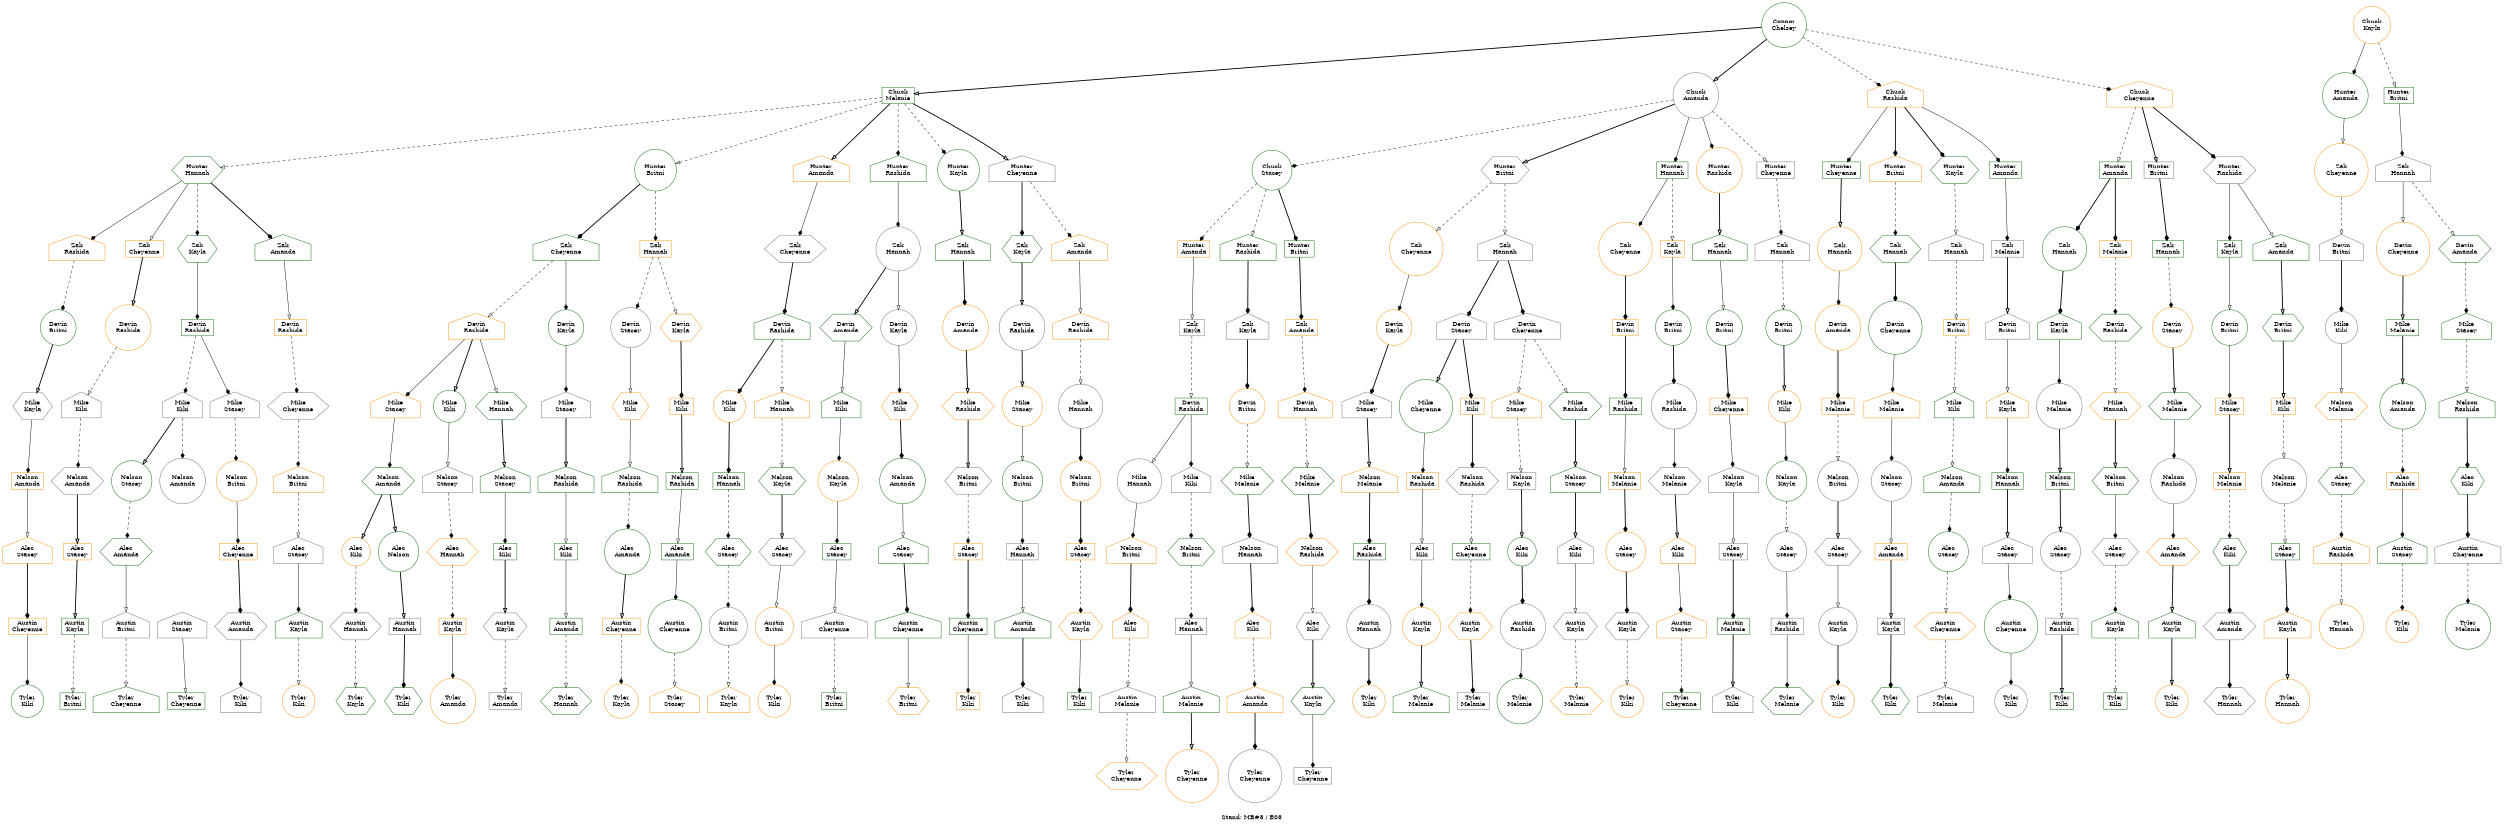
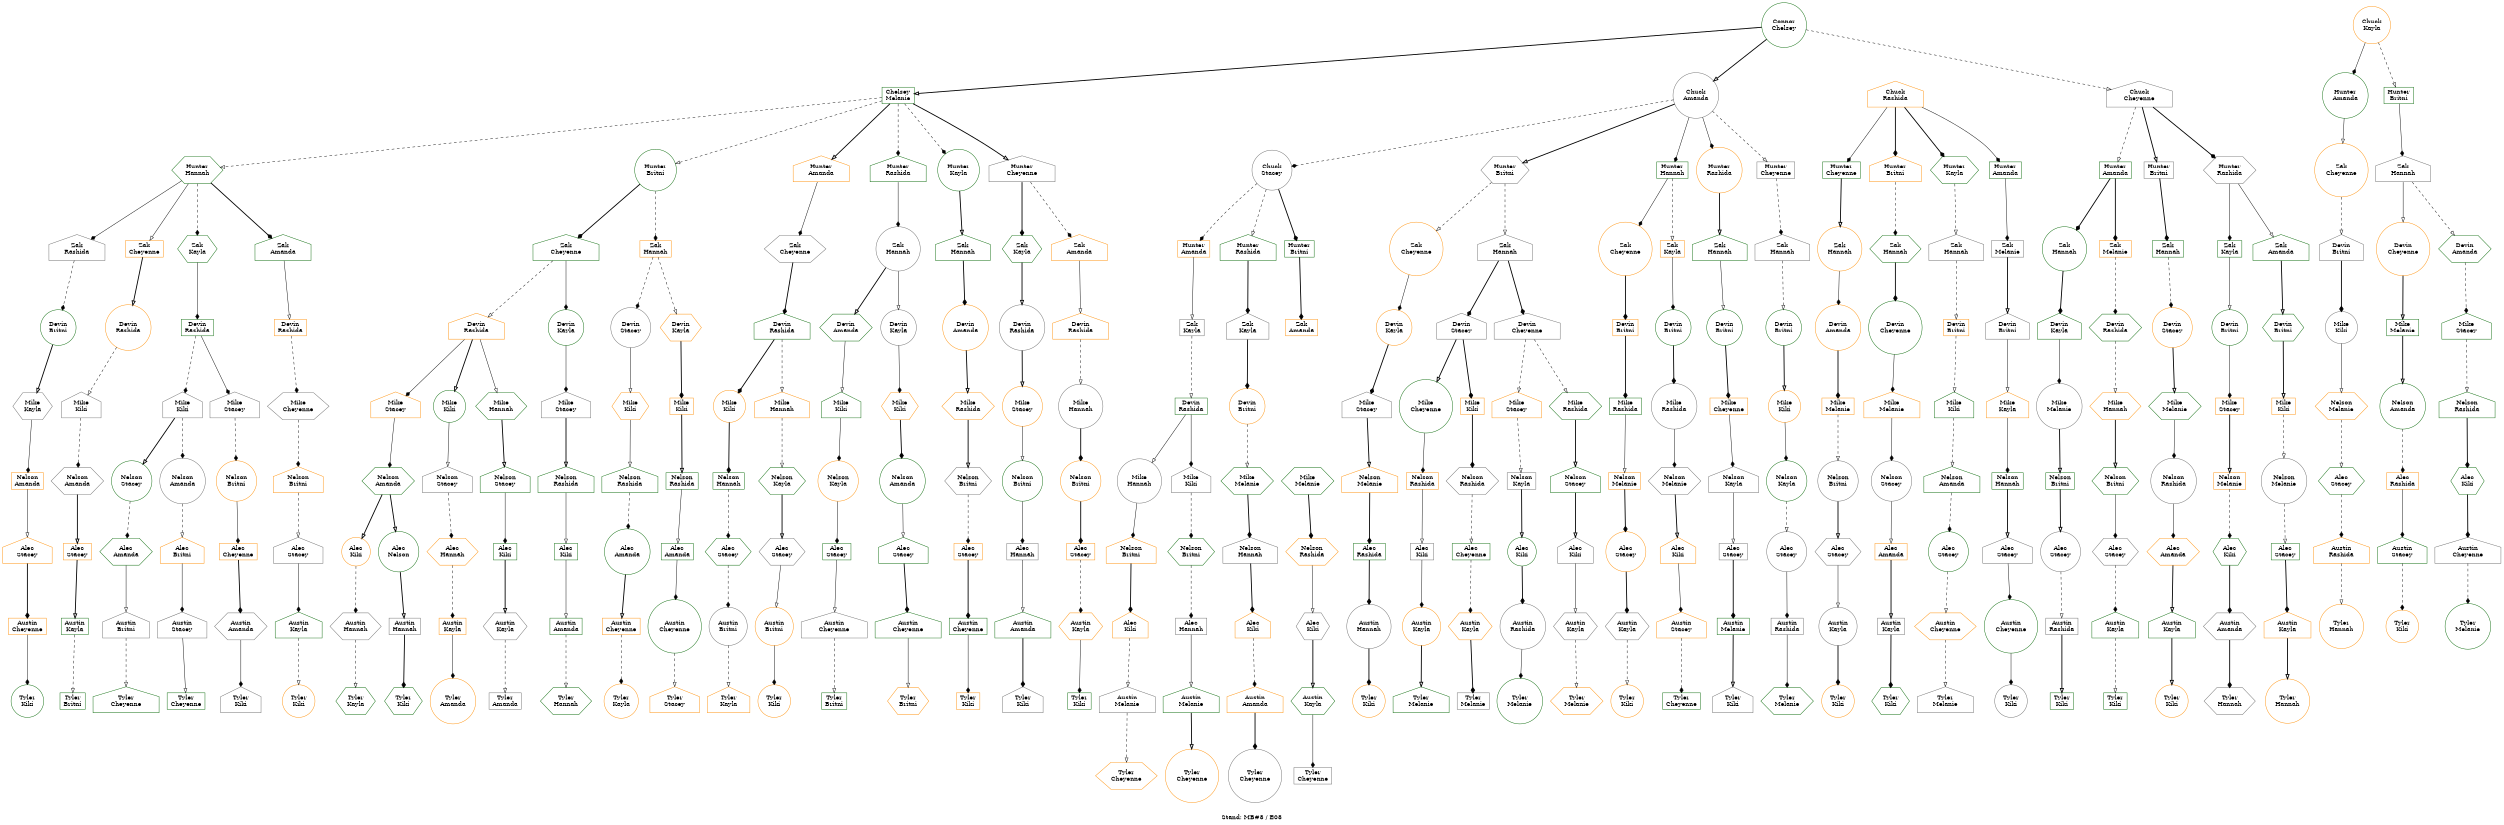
(1956, 59) -> (1956, 59)
(1840, 60) -> none
(898, 95) -> (898, 95)
(2139, 95) -> (2139, 95)
(1272, 170) -> (1272, 170)
(77, 249) -> (77, 249)
(1305, 406) -> none
none -> (182, 552)
